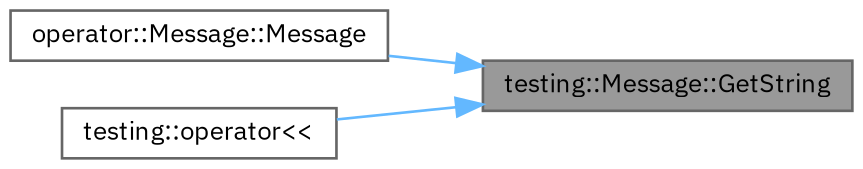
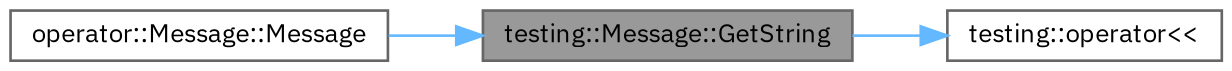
(397, 113) -> (886, 36)
